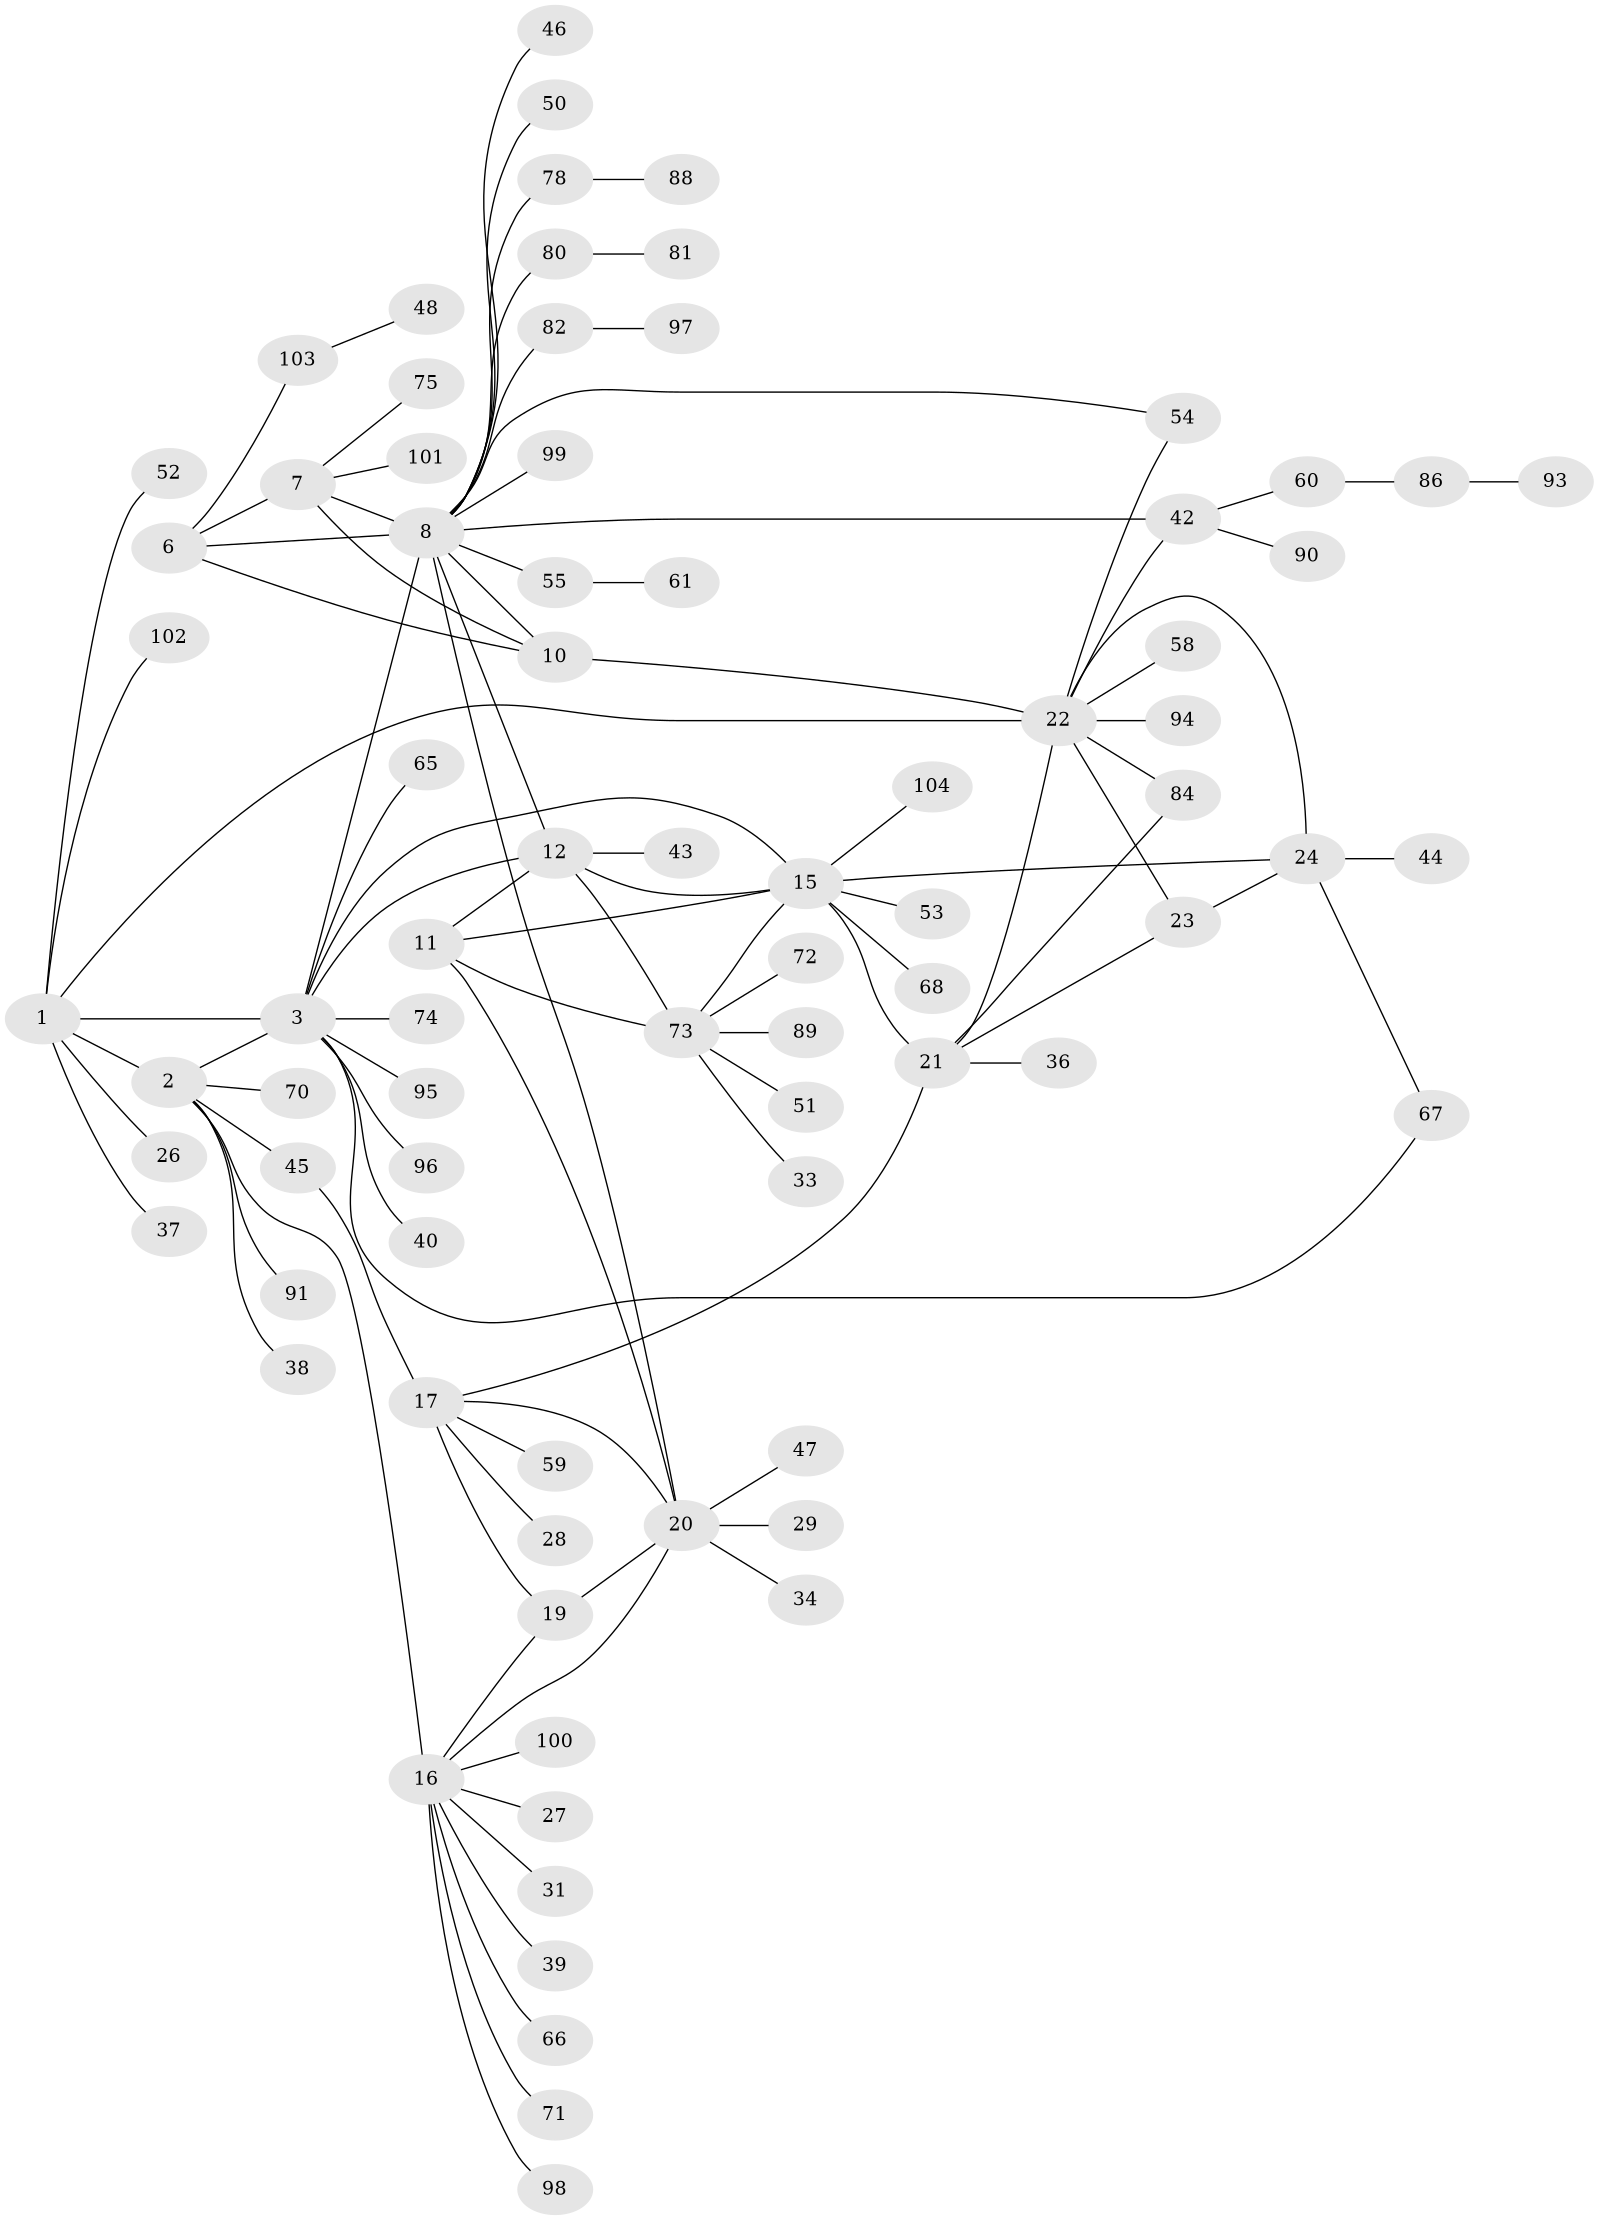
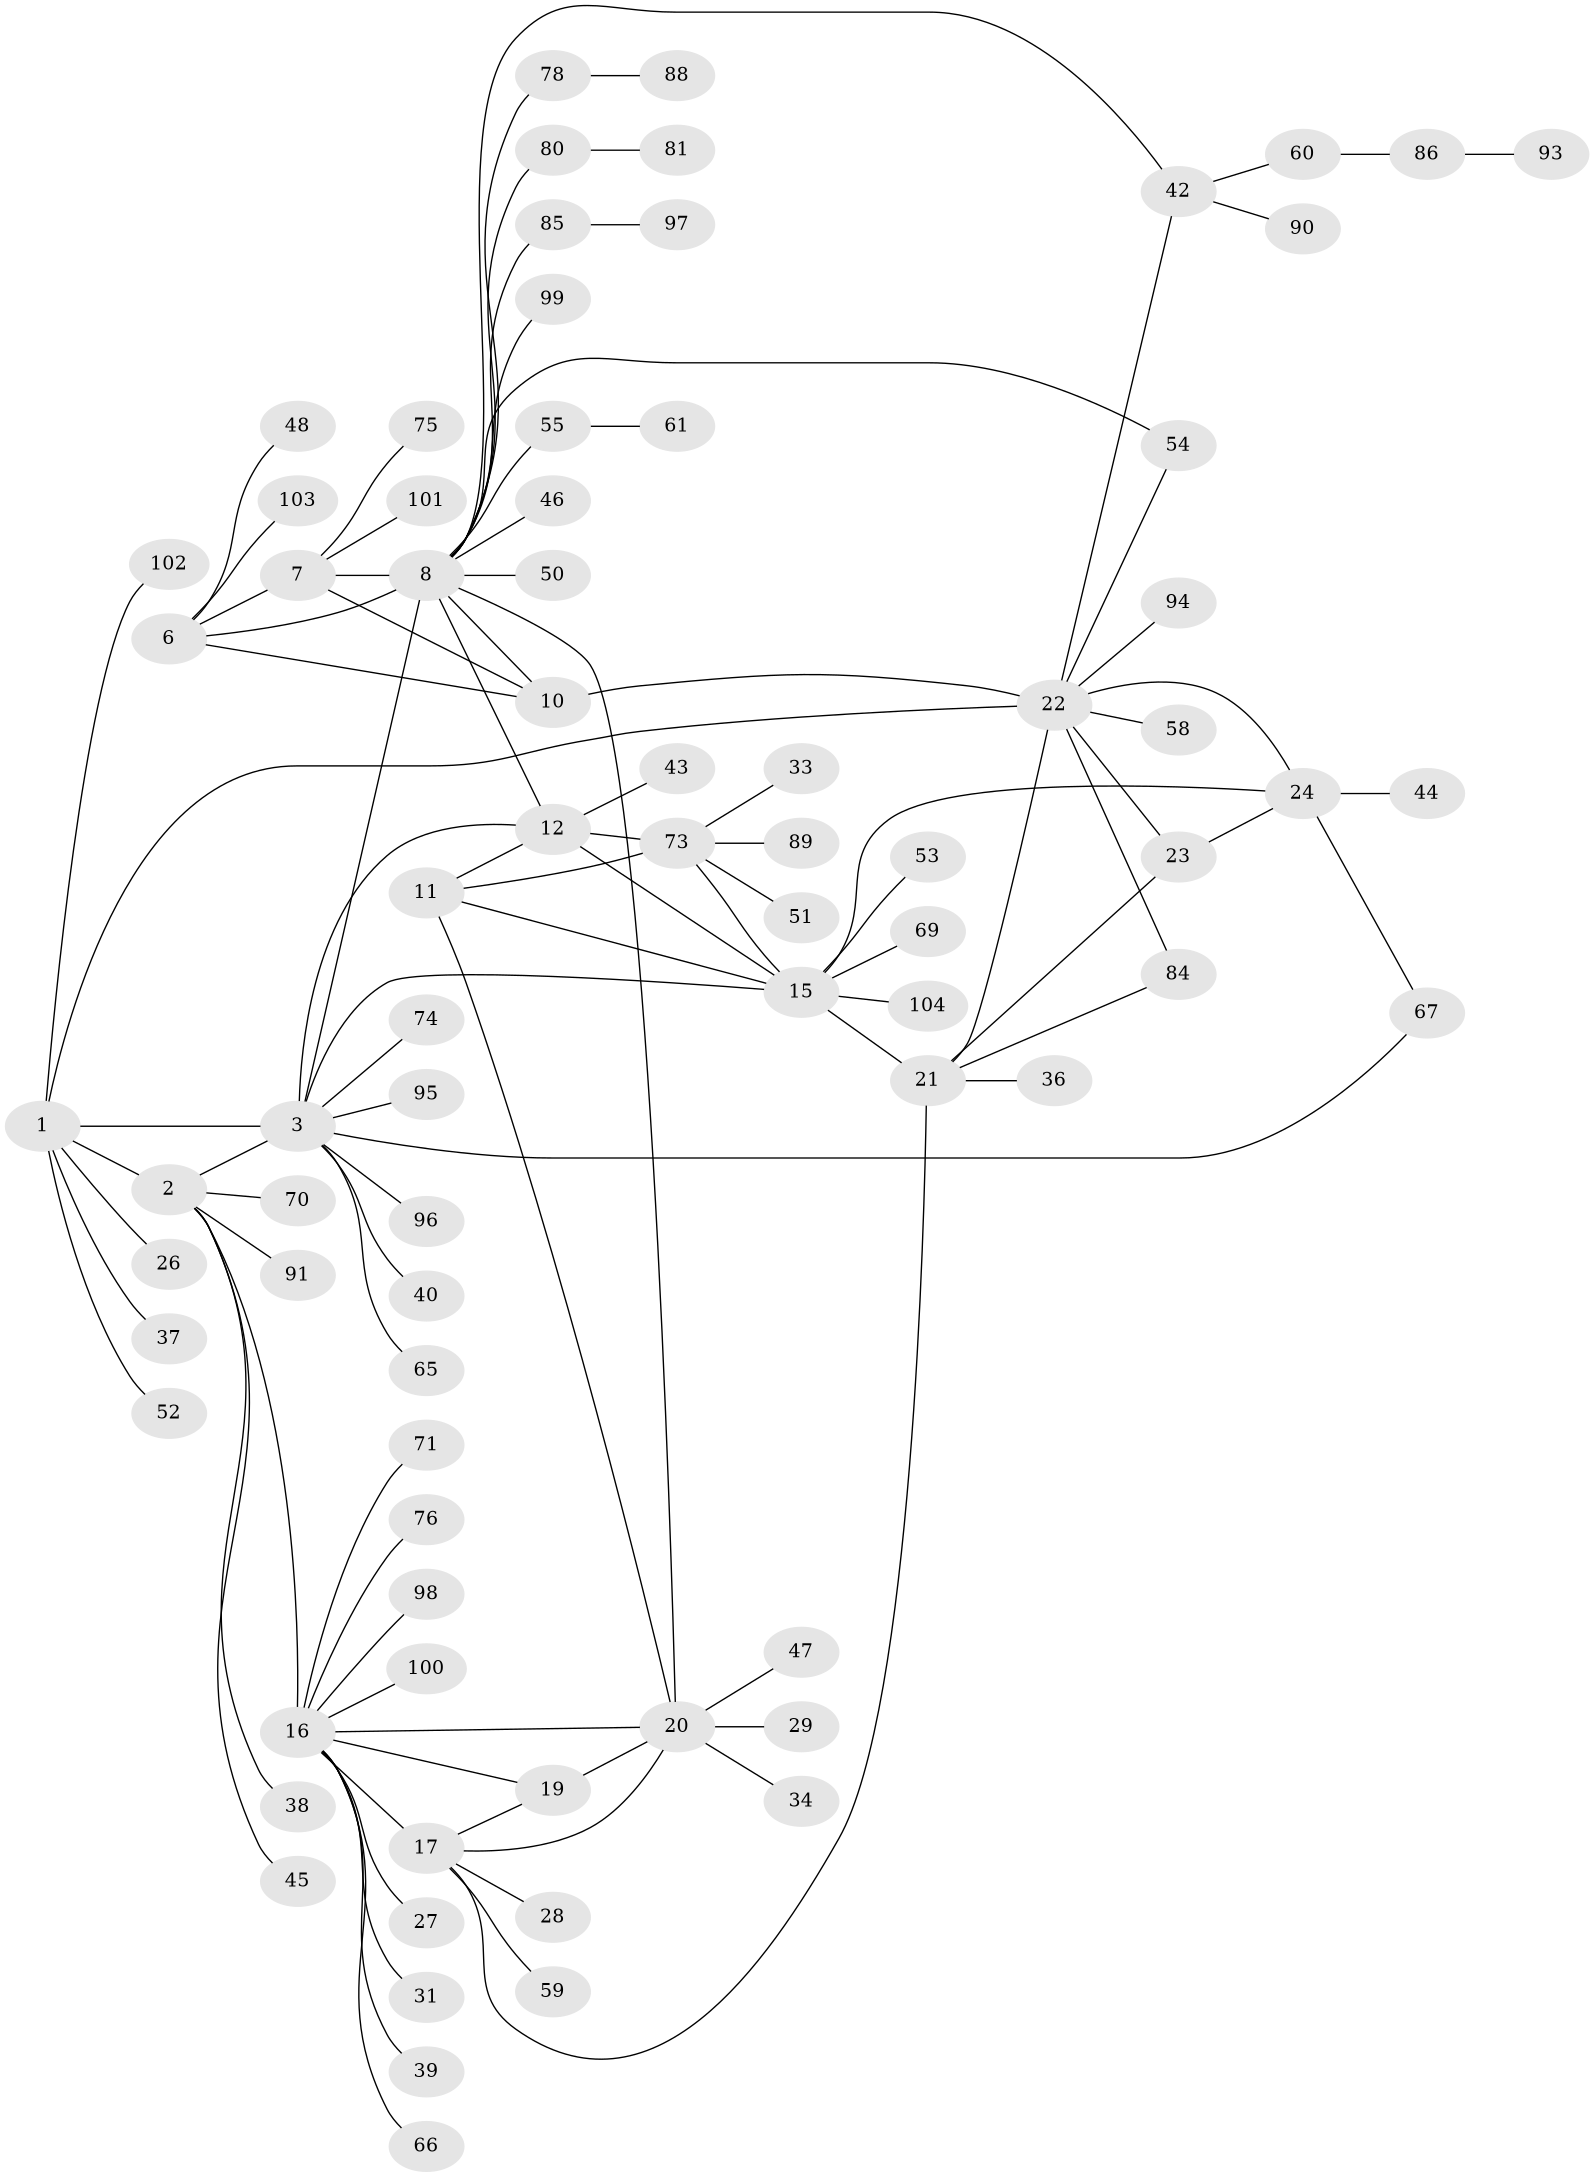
(555, 329) -> (553, 225)
(363, 334) -> (234, 533)
(806, 958) -> none
(932, 988) -> (928, 932)
(370, 1282) -> (362, 1790)
none -> (427, 1520)
